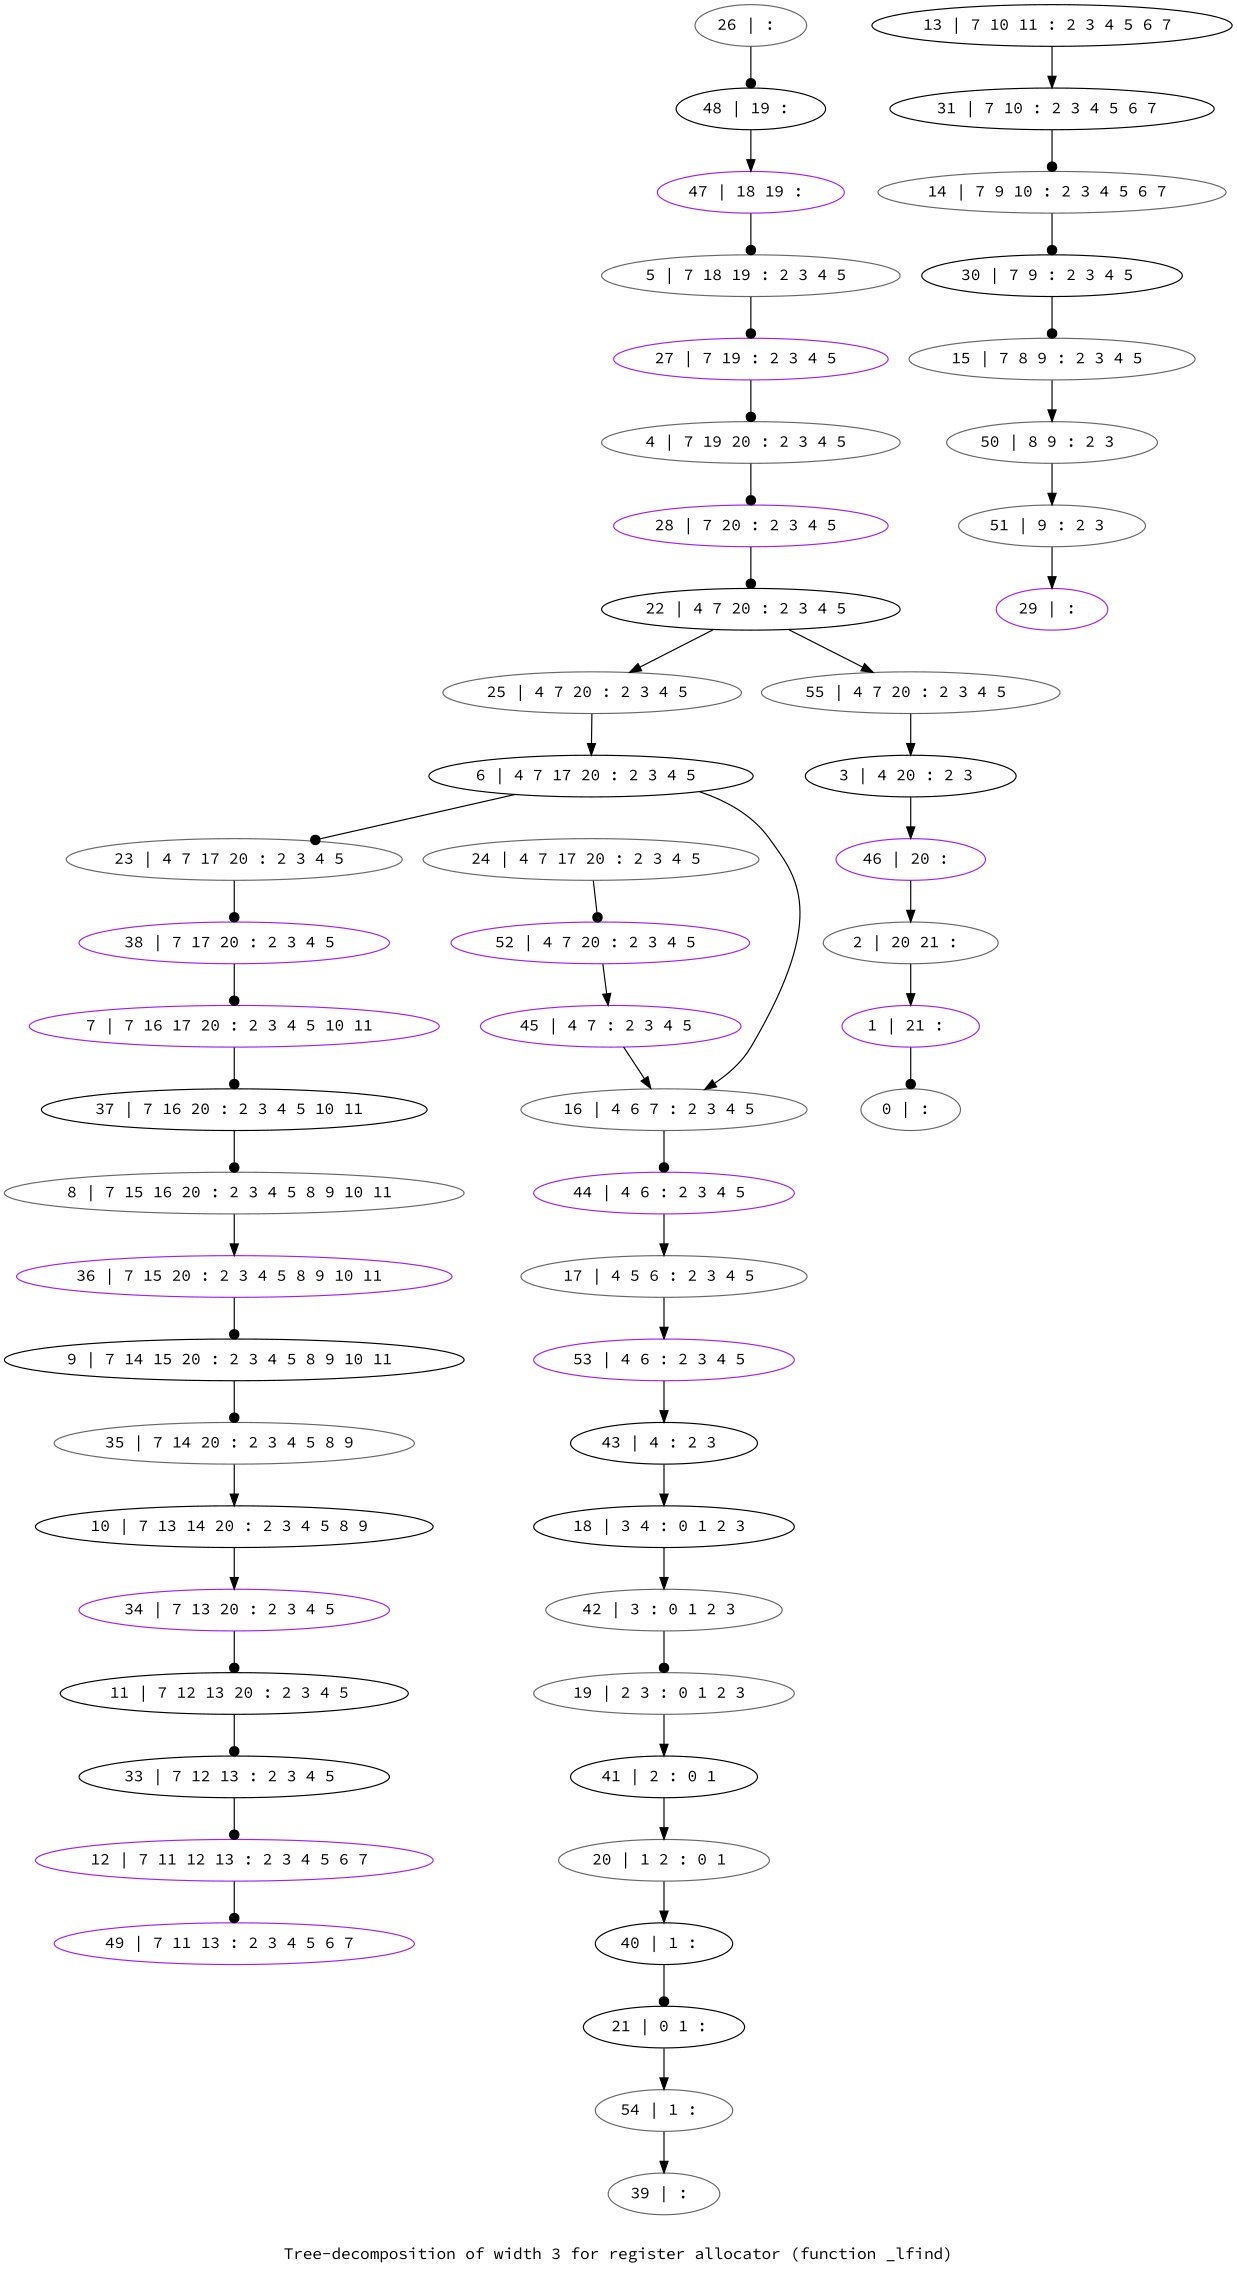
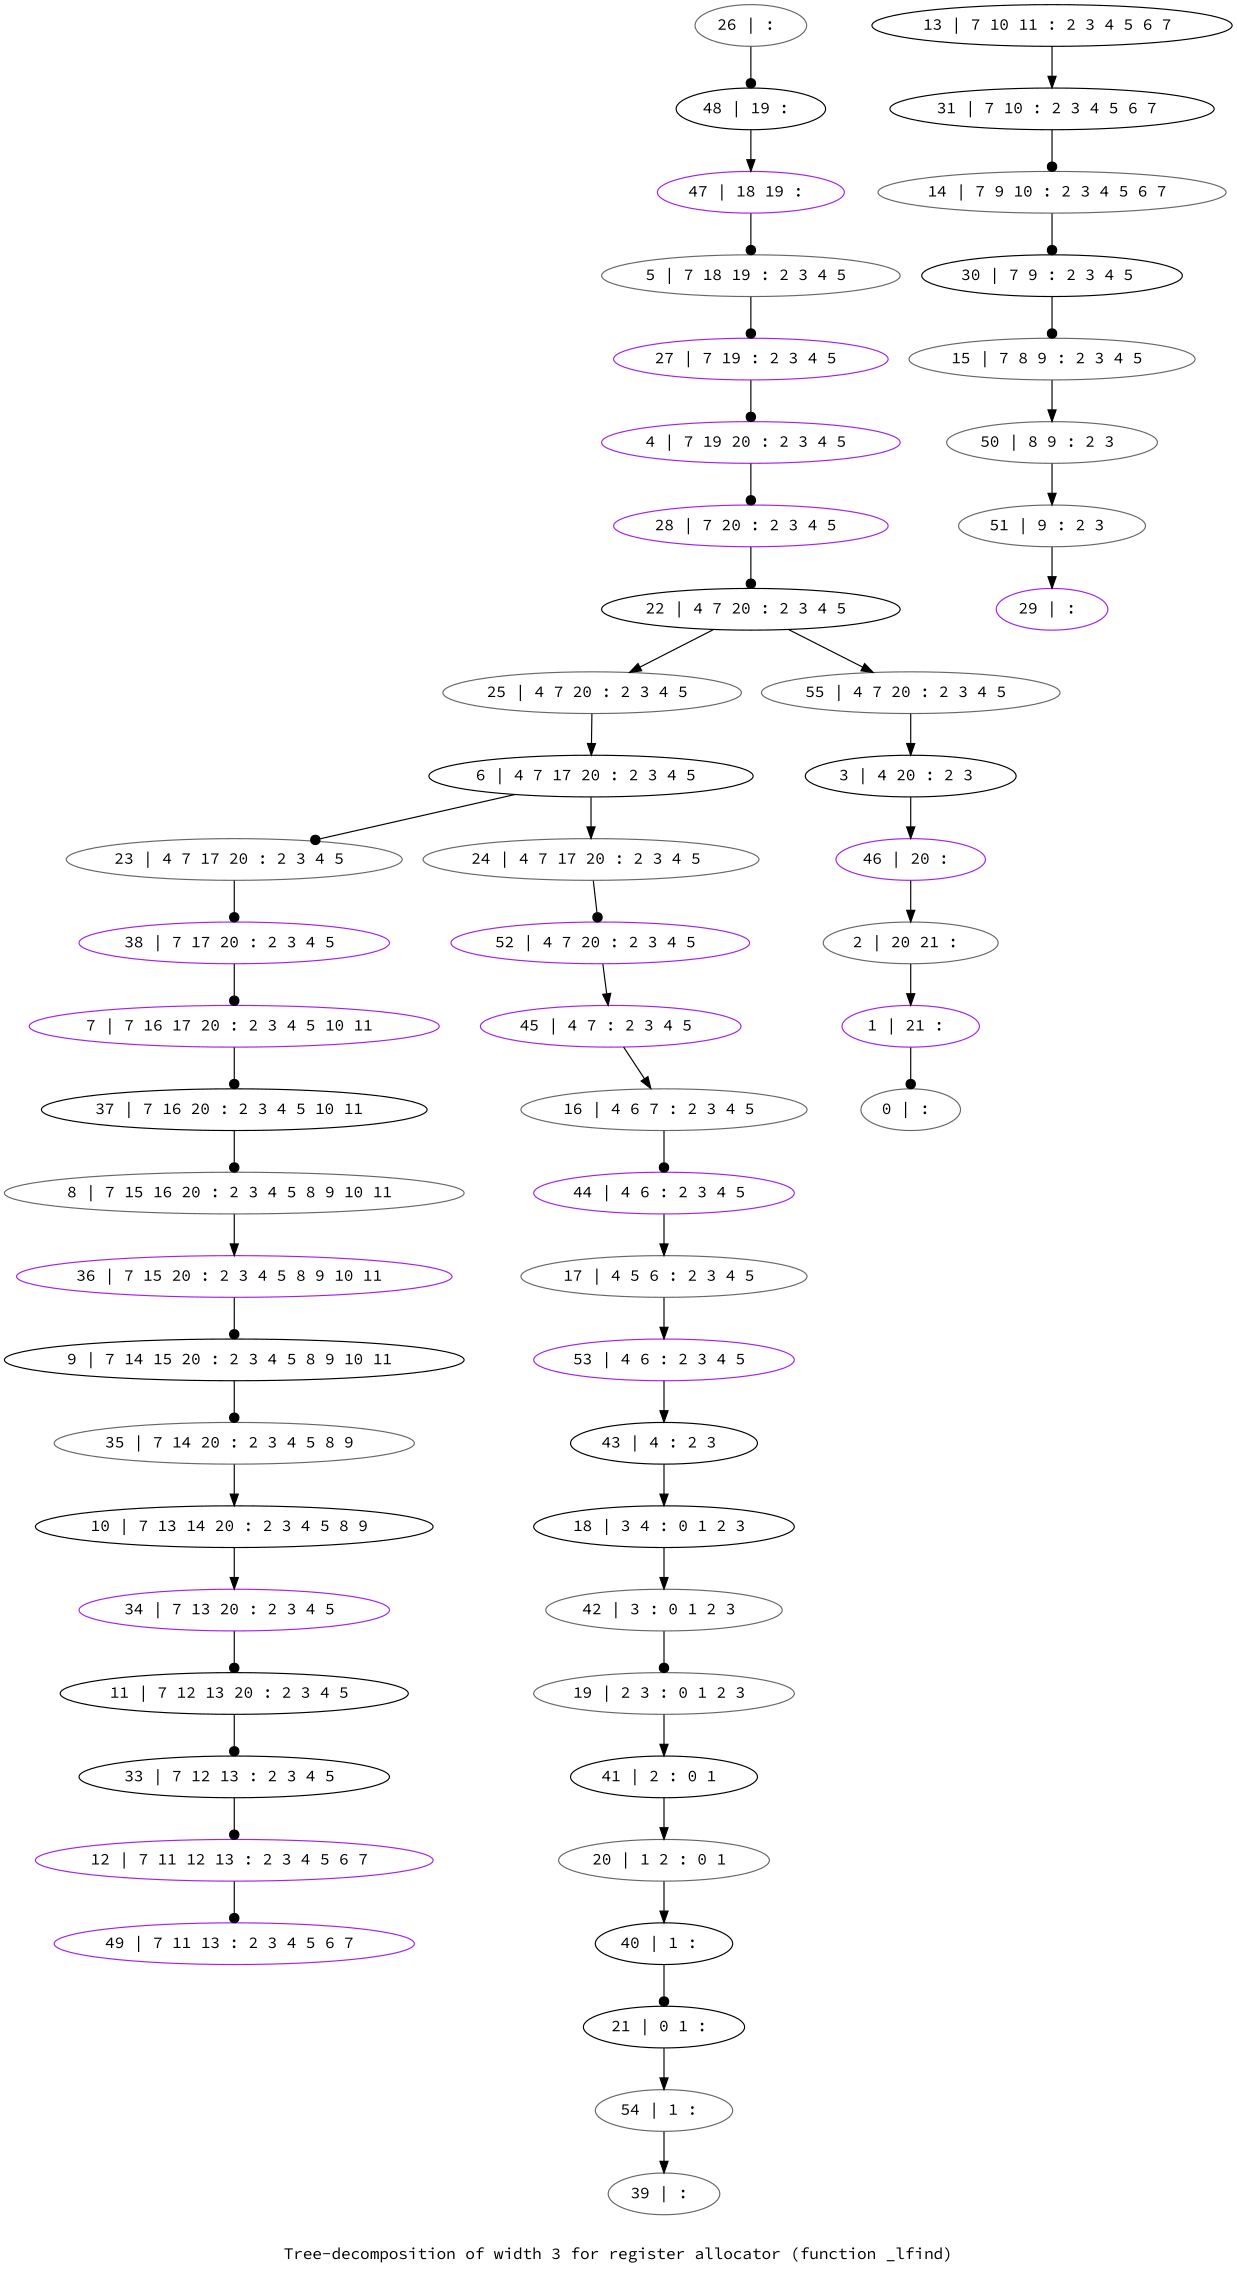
(751, 442) -> (751, 442)
(799, 927) -> (591, 812)
